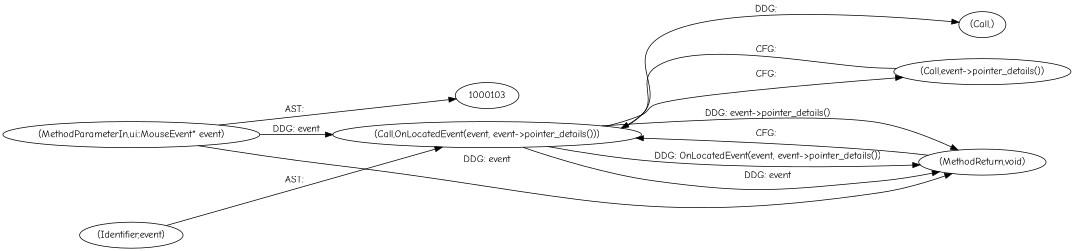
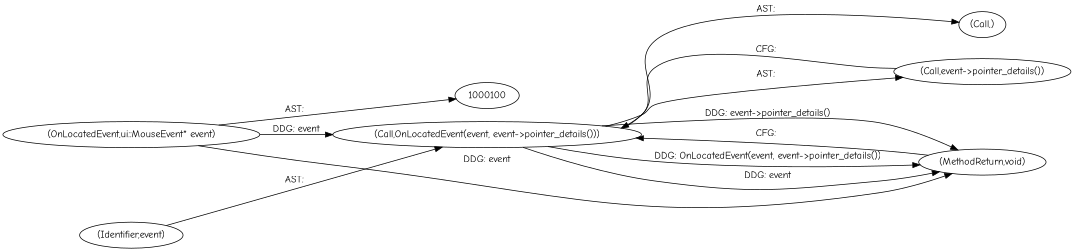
(768, 9) -> (768, 9)
(768, 74) -> (768, 74)
(487, 96) -> (487, 96)
(131, 135) -> (131, 135)
